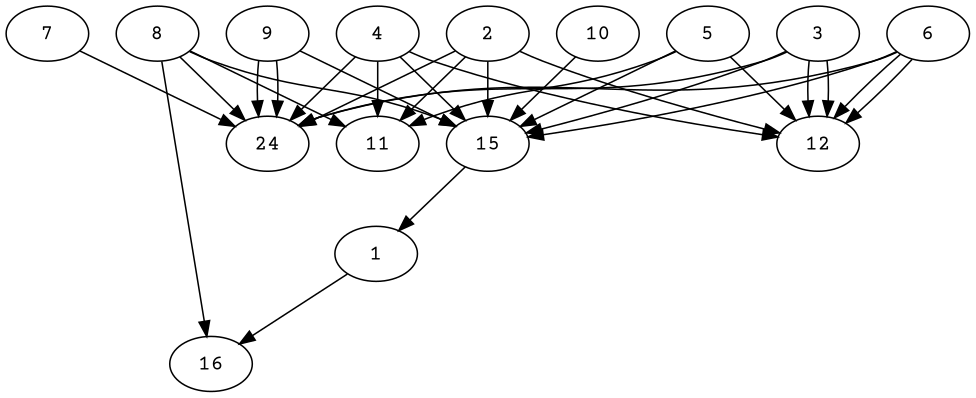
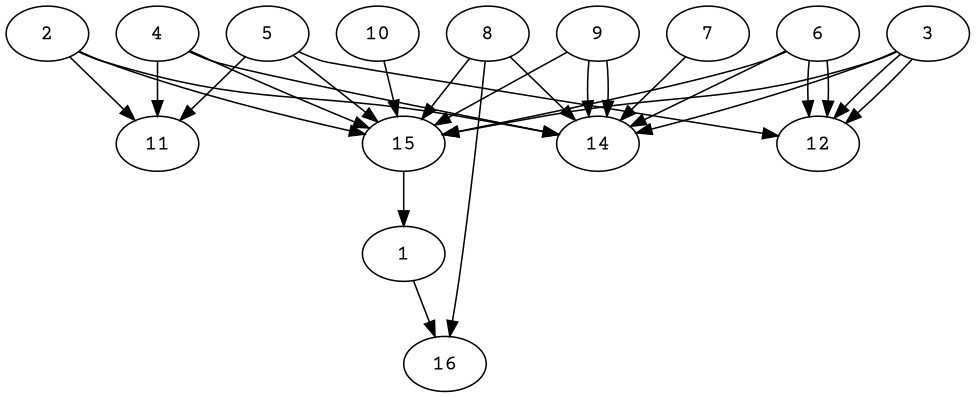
(268, 89) -> none
(641, 94) -> none
(593, 104) -> none
(268, 144) -> (598, 144)
